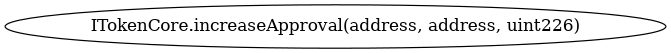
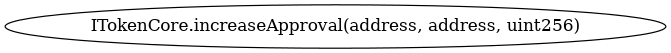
(335, 27) -> (335, 27)
